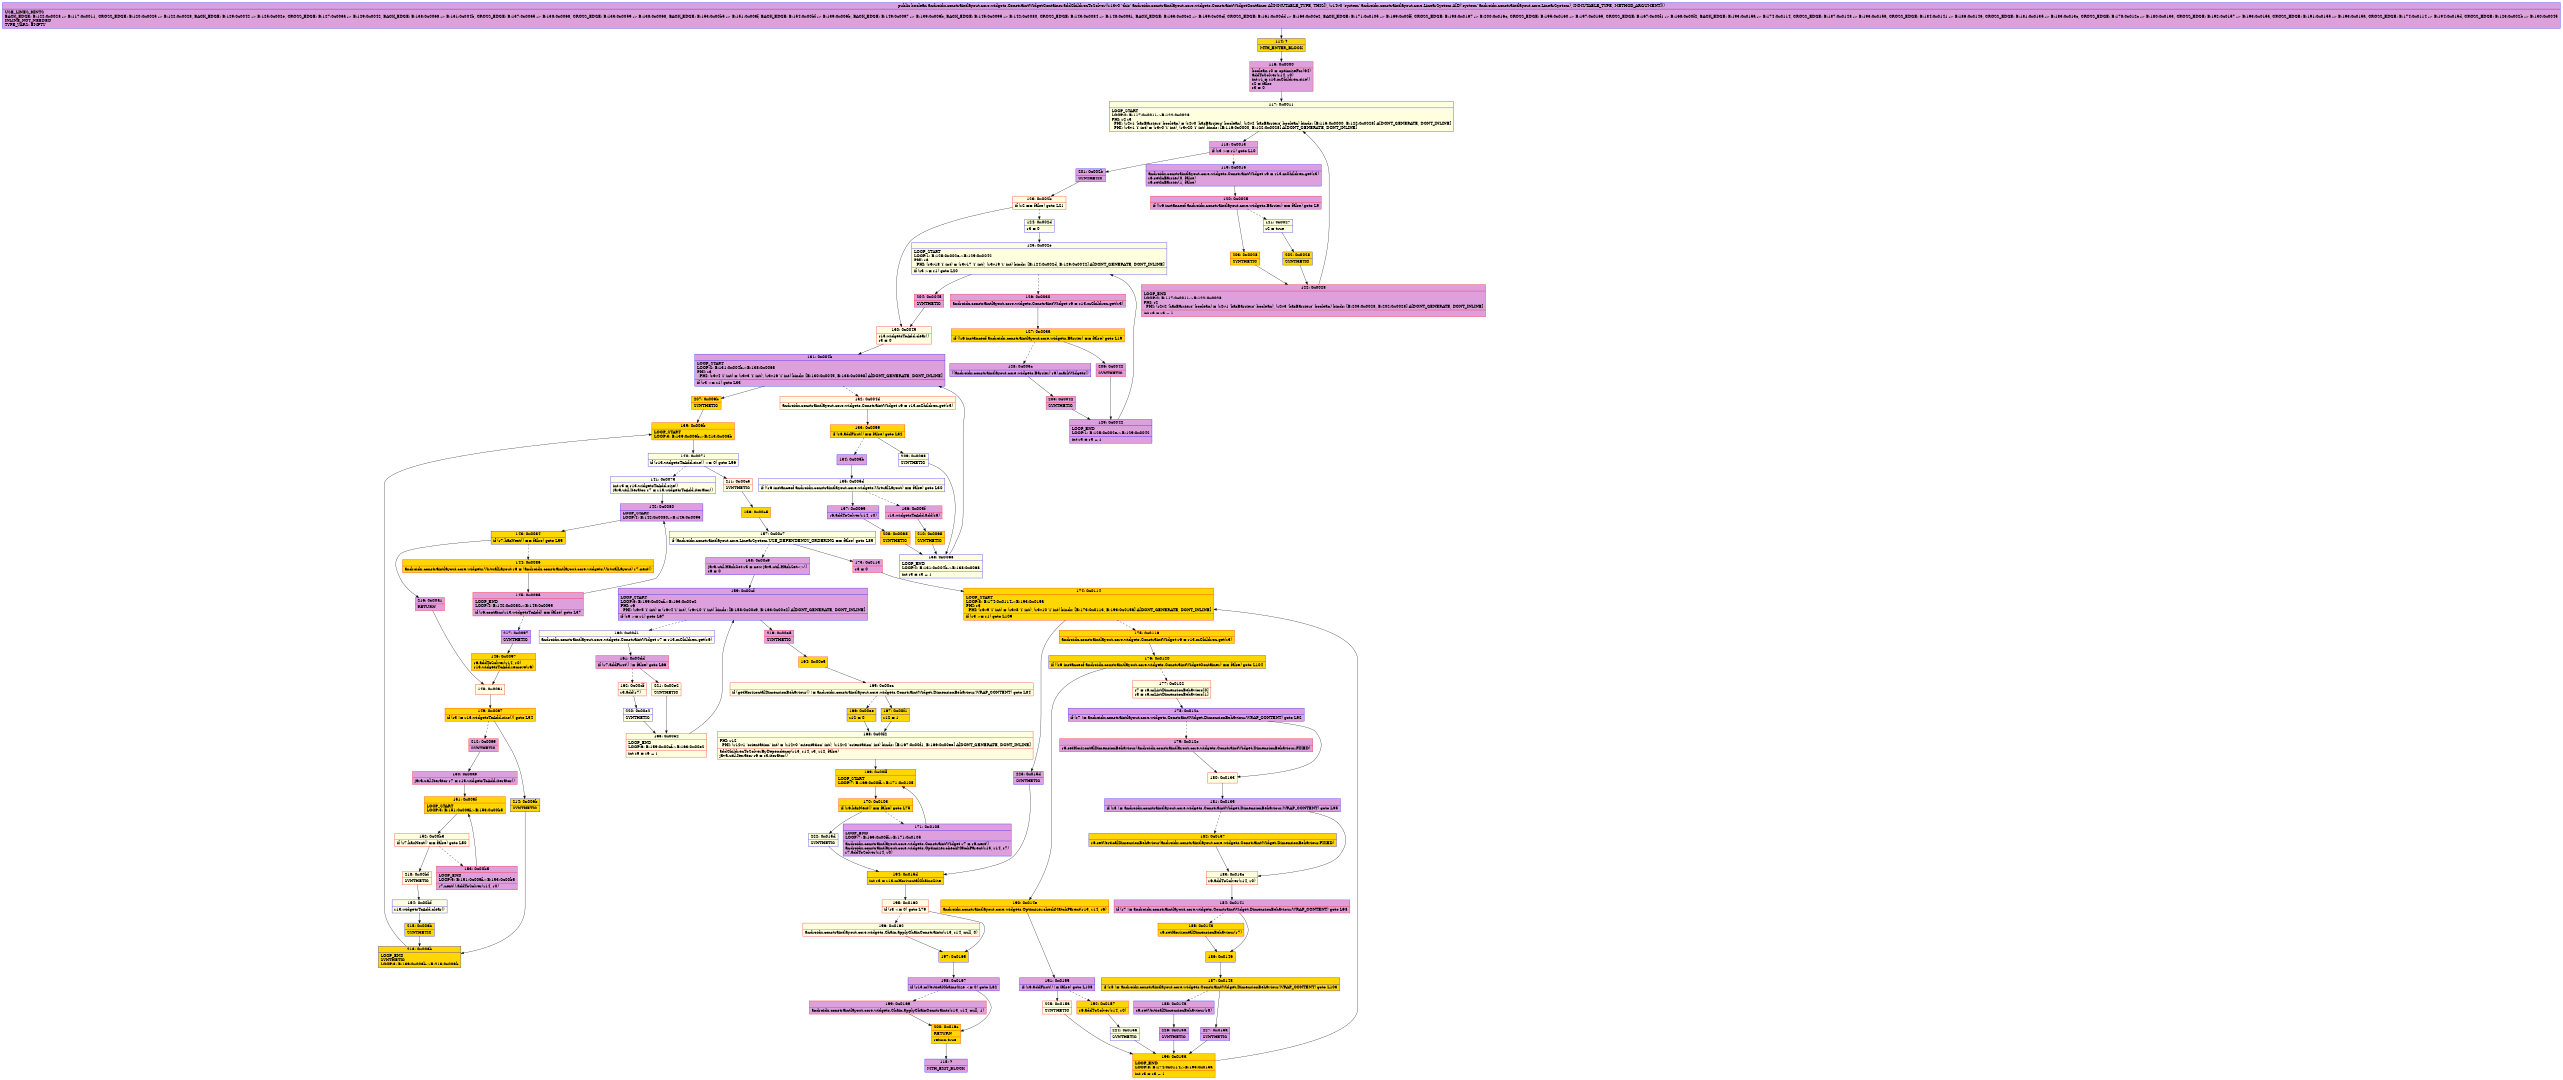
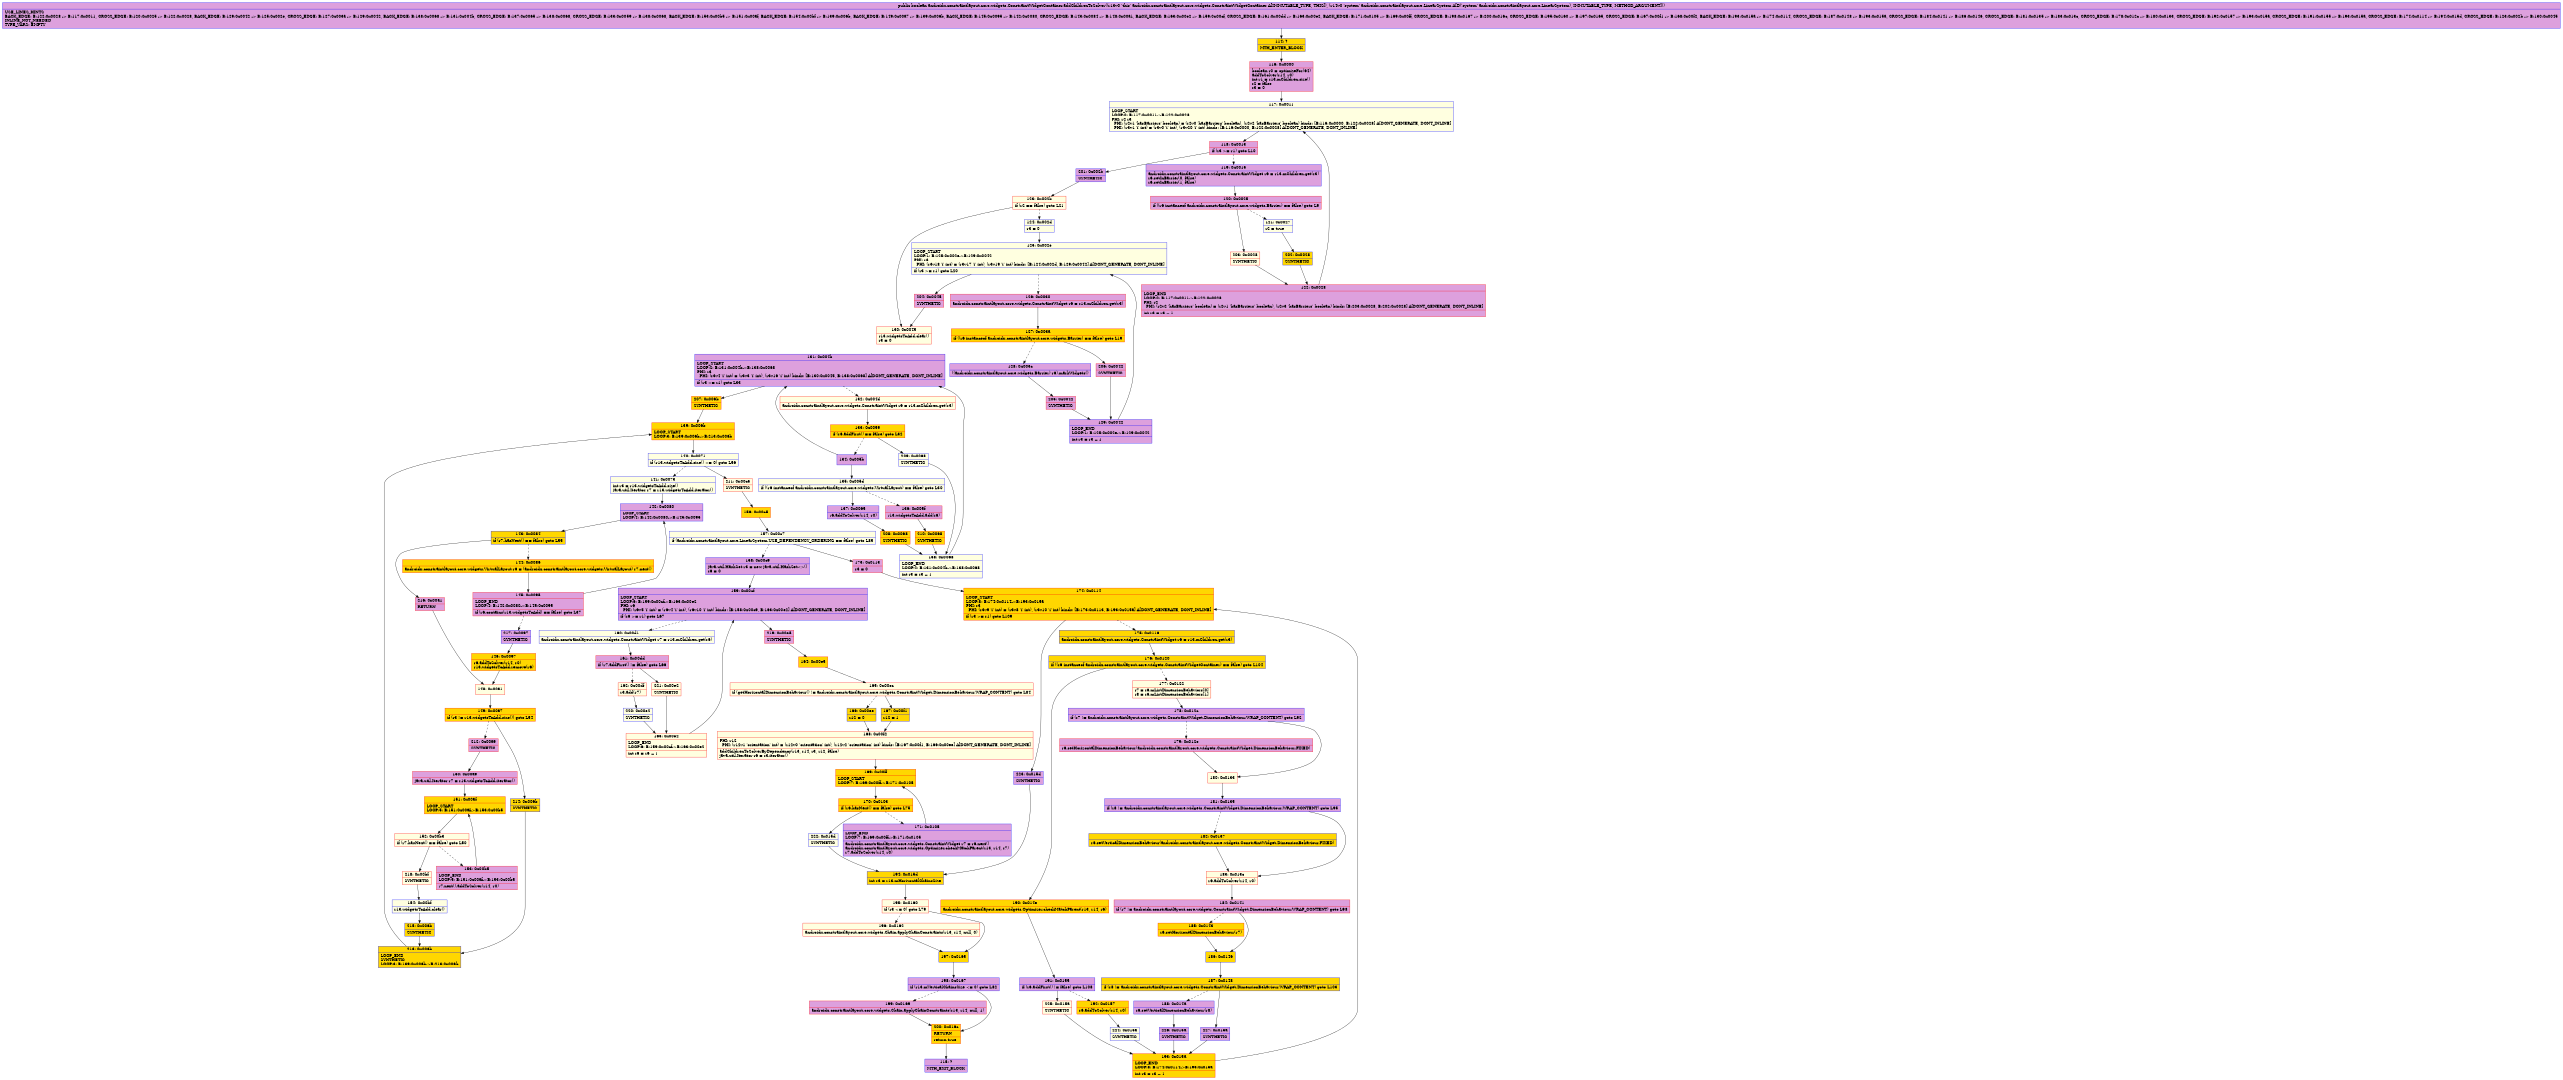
(1245, 259) -> (1245, 259)
(872, 349) -> (794, 429)
(1147, 637) -> (1147, 637)
